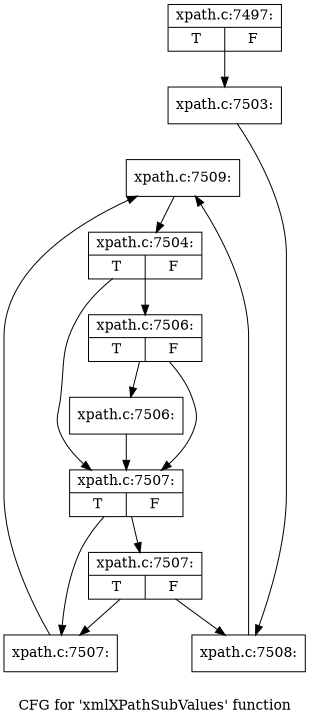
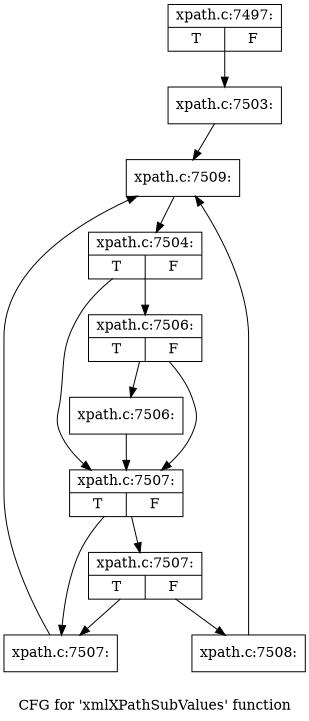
(286, 371) -> (206, 137)
